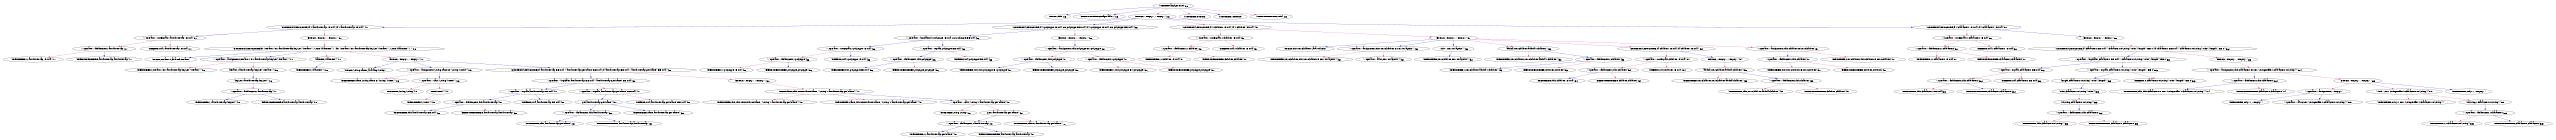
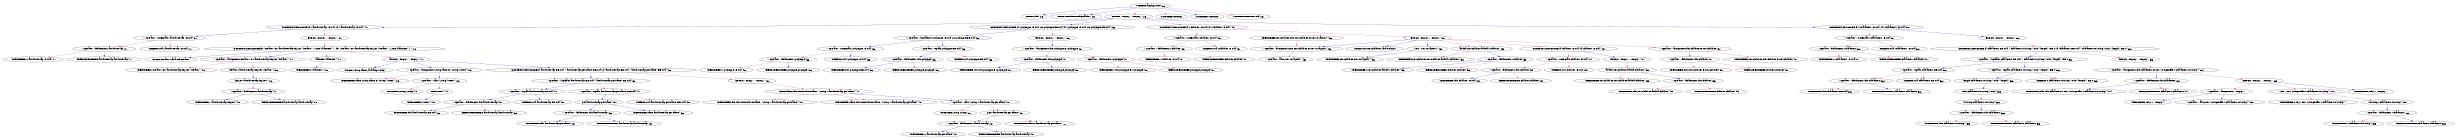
(1345, 54) -> (1297, 43)
(431, 96) -> (431, 96)
